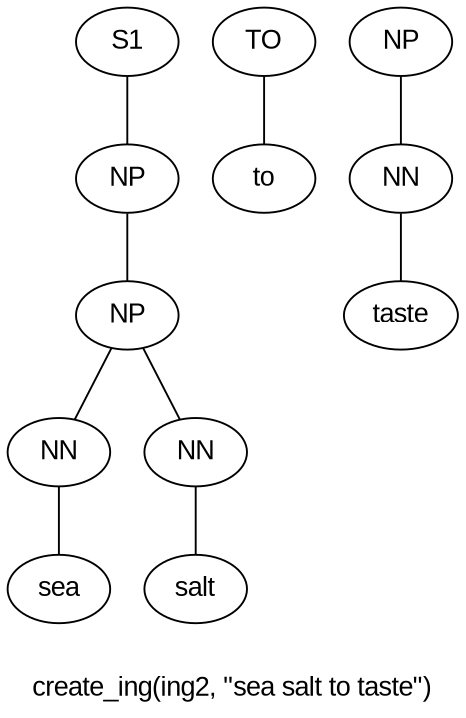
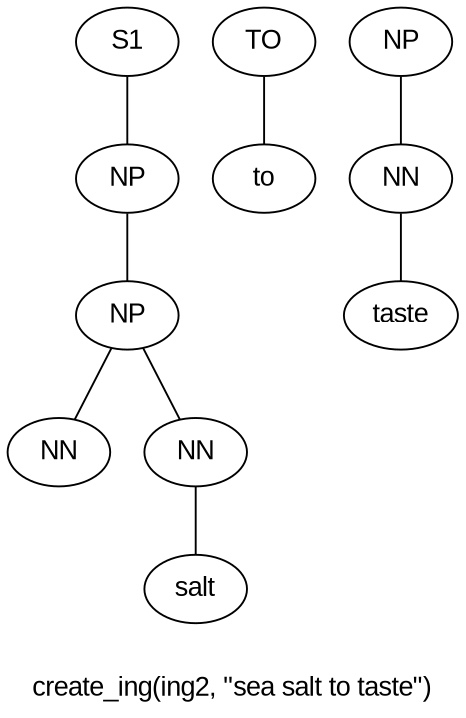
(59, 589) -> none
